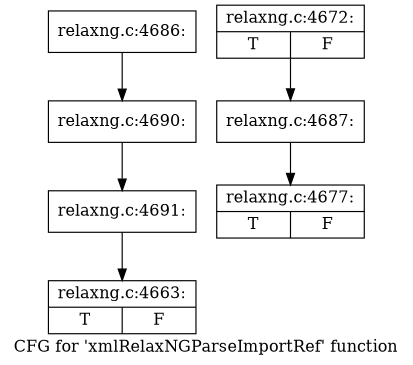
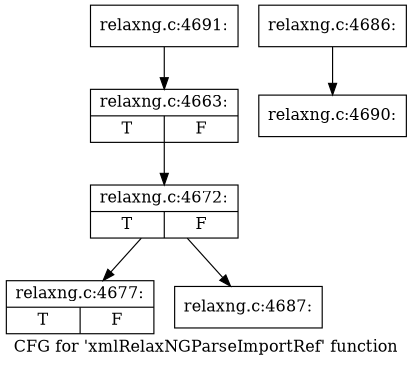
none -> (164, 158)
(290, 158) -> (126, 255)
(122, 161) -> none
